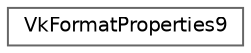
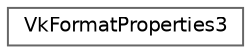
(126, 27) -> (126, 27)
